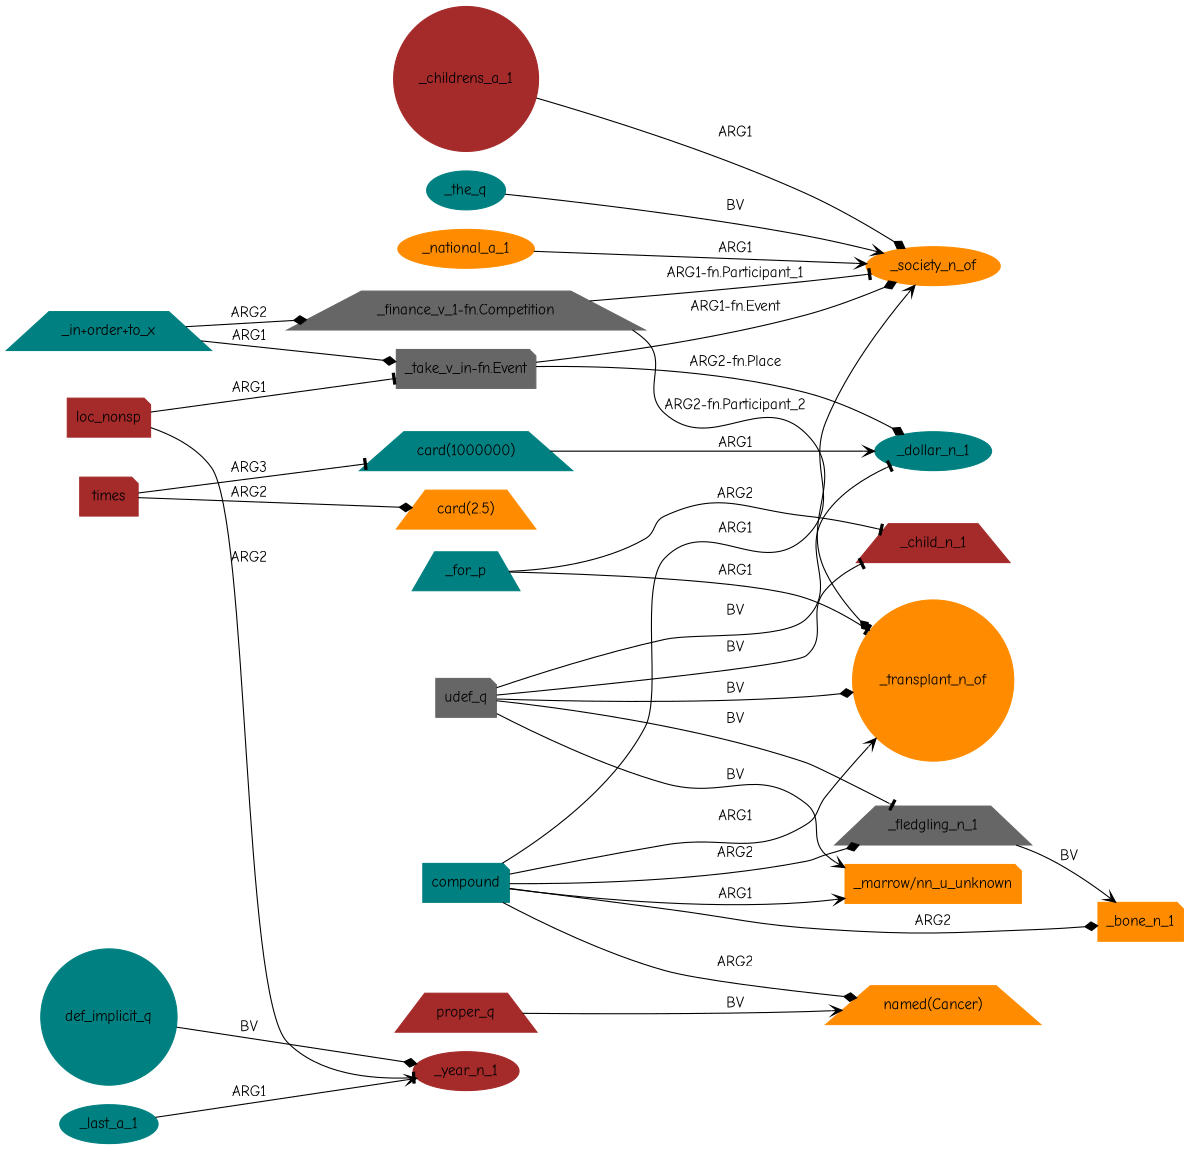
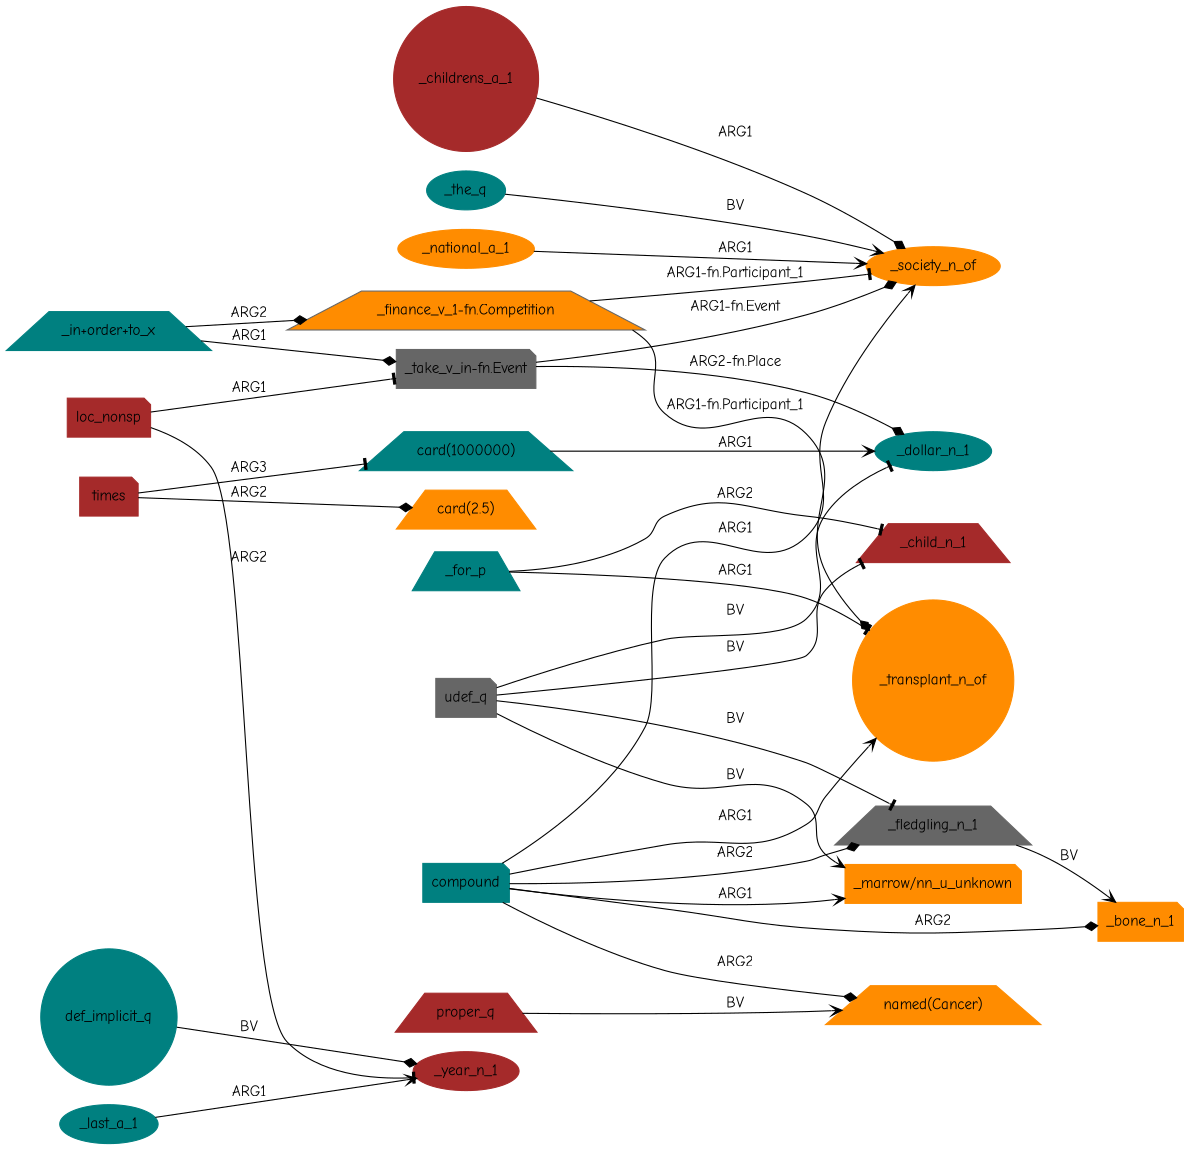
(466, 311) -> (466, 311)
(735, 405) -> (735, 405)
(668, 701) -> none
